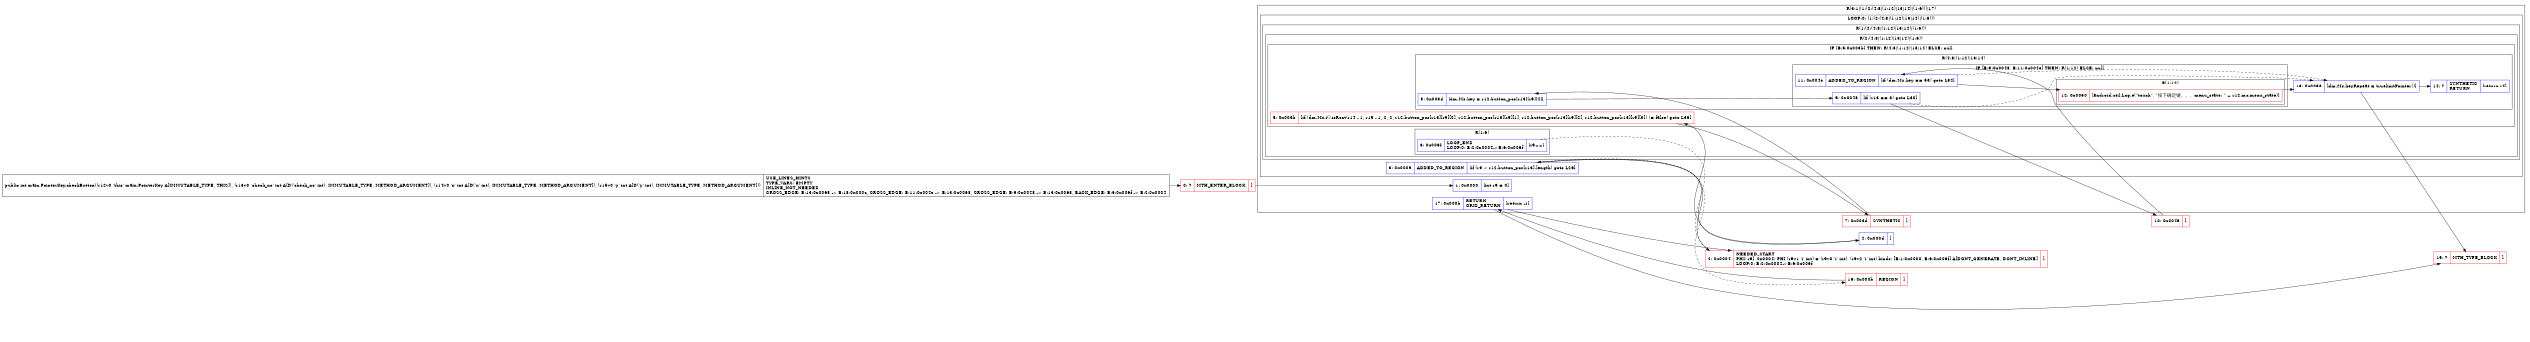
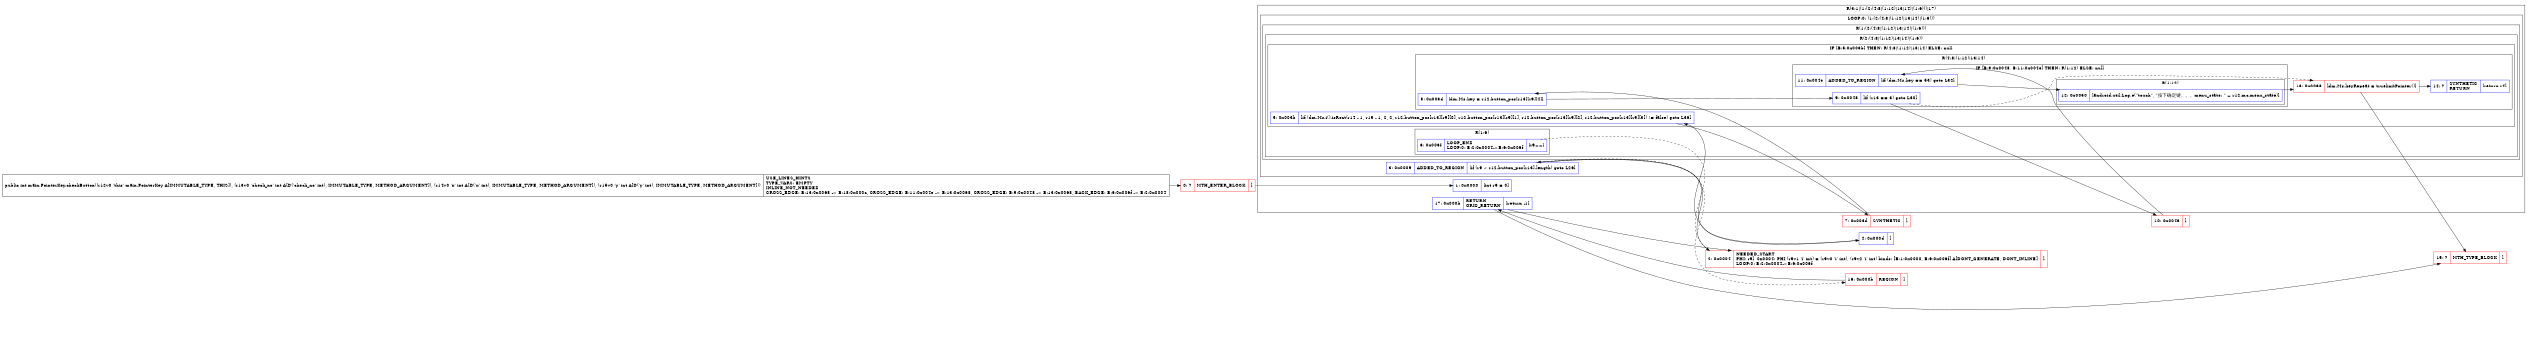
(2141, 70) -> none
(2356, 86) -> (2356, 86)
(2170, 96) -> (2170, 96)
(1482, 118) -> (1482, 118)
